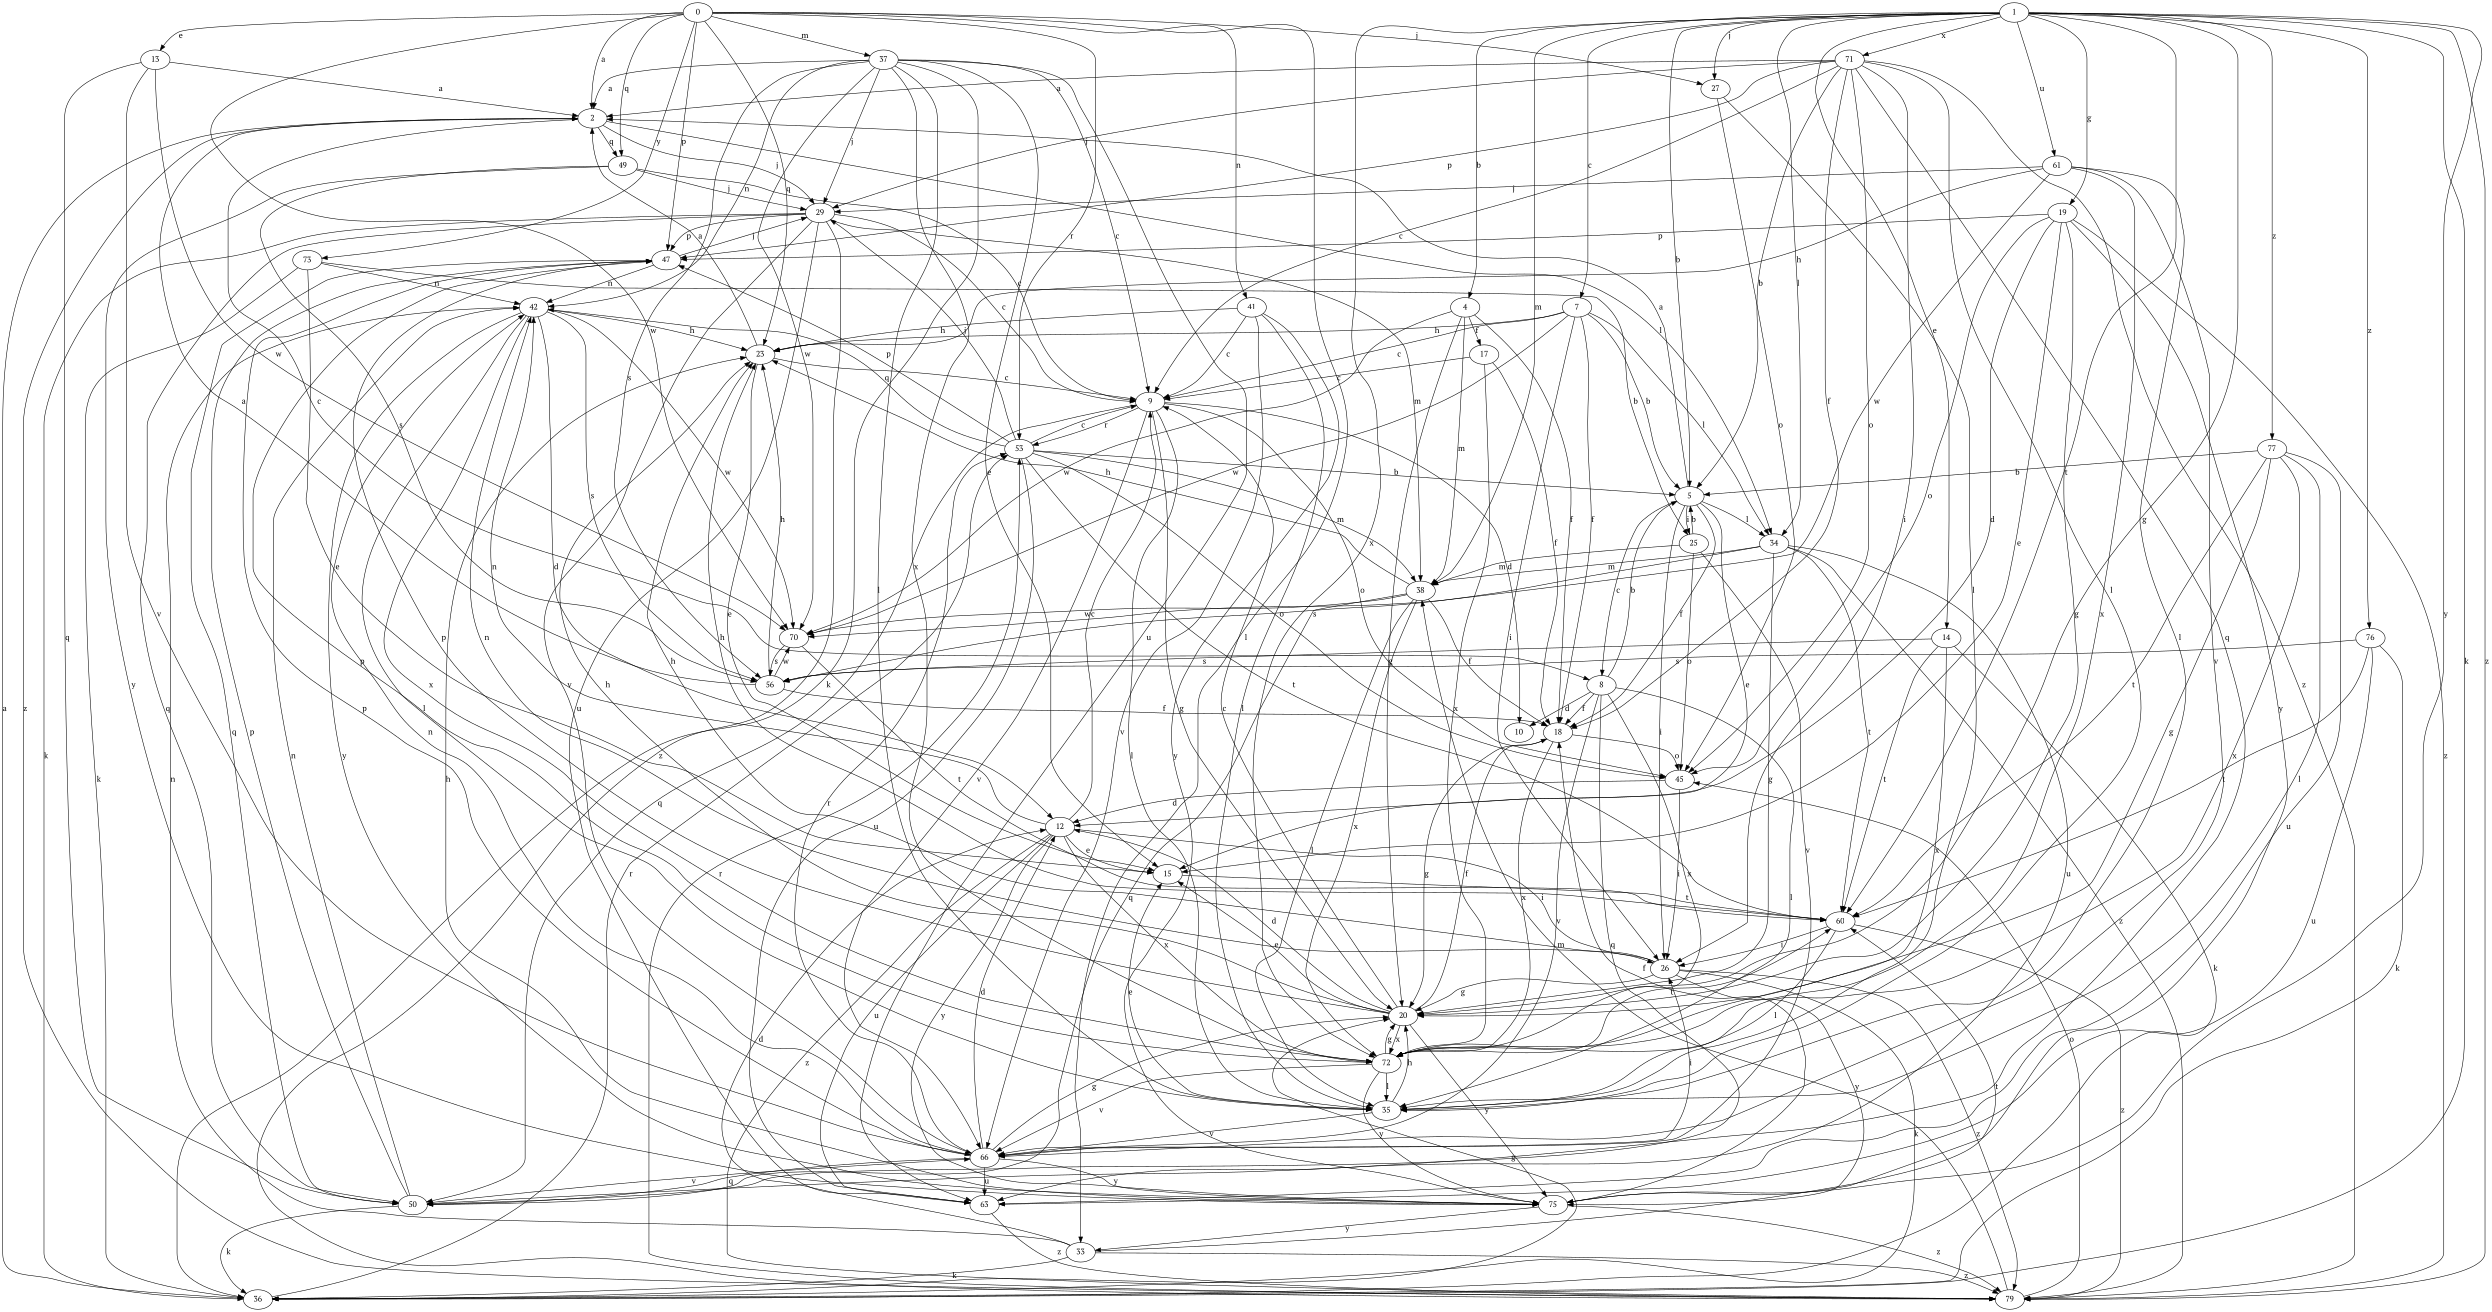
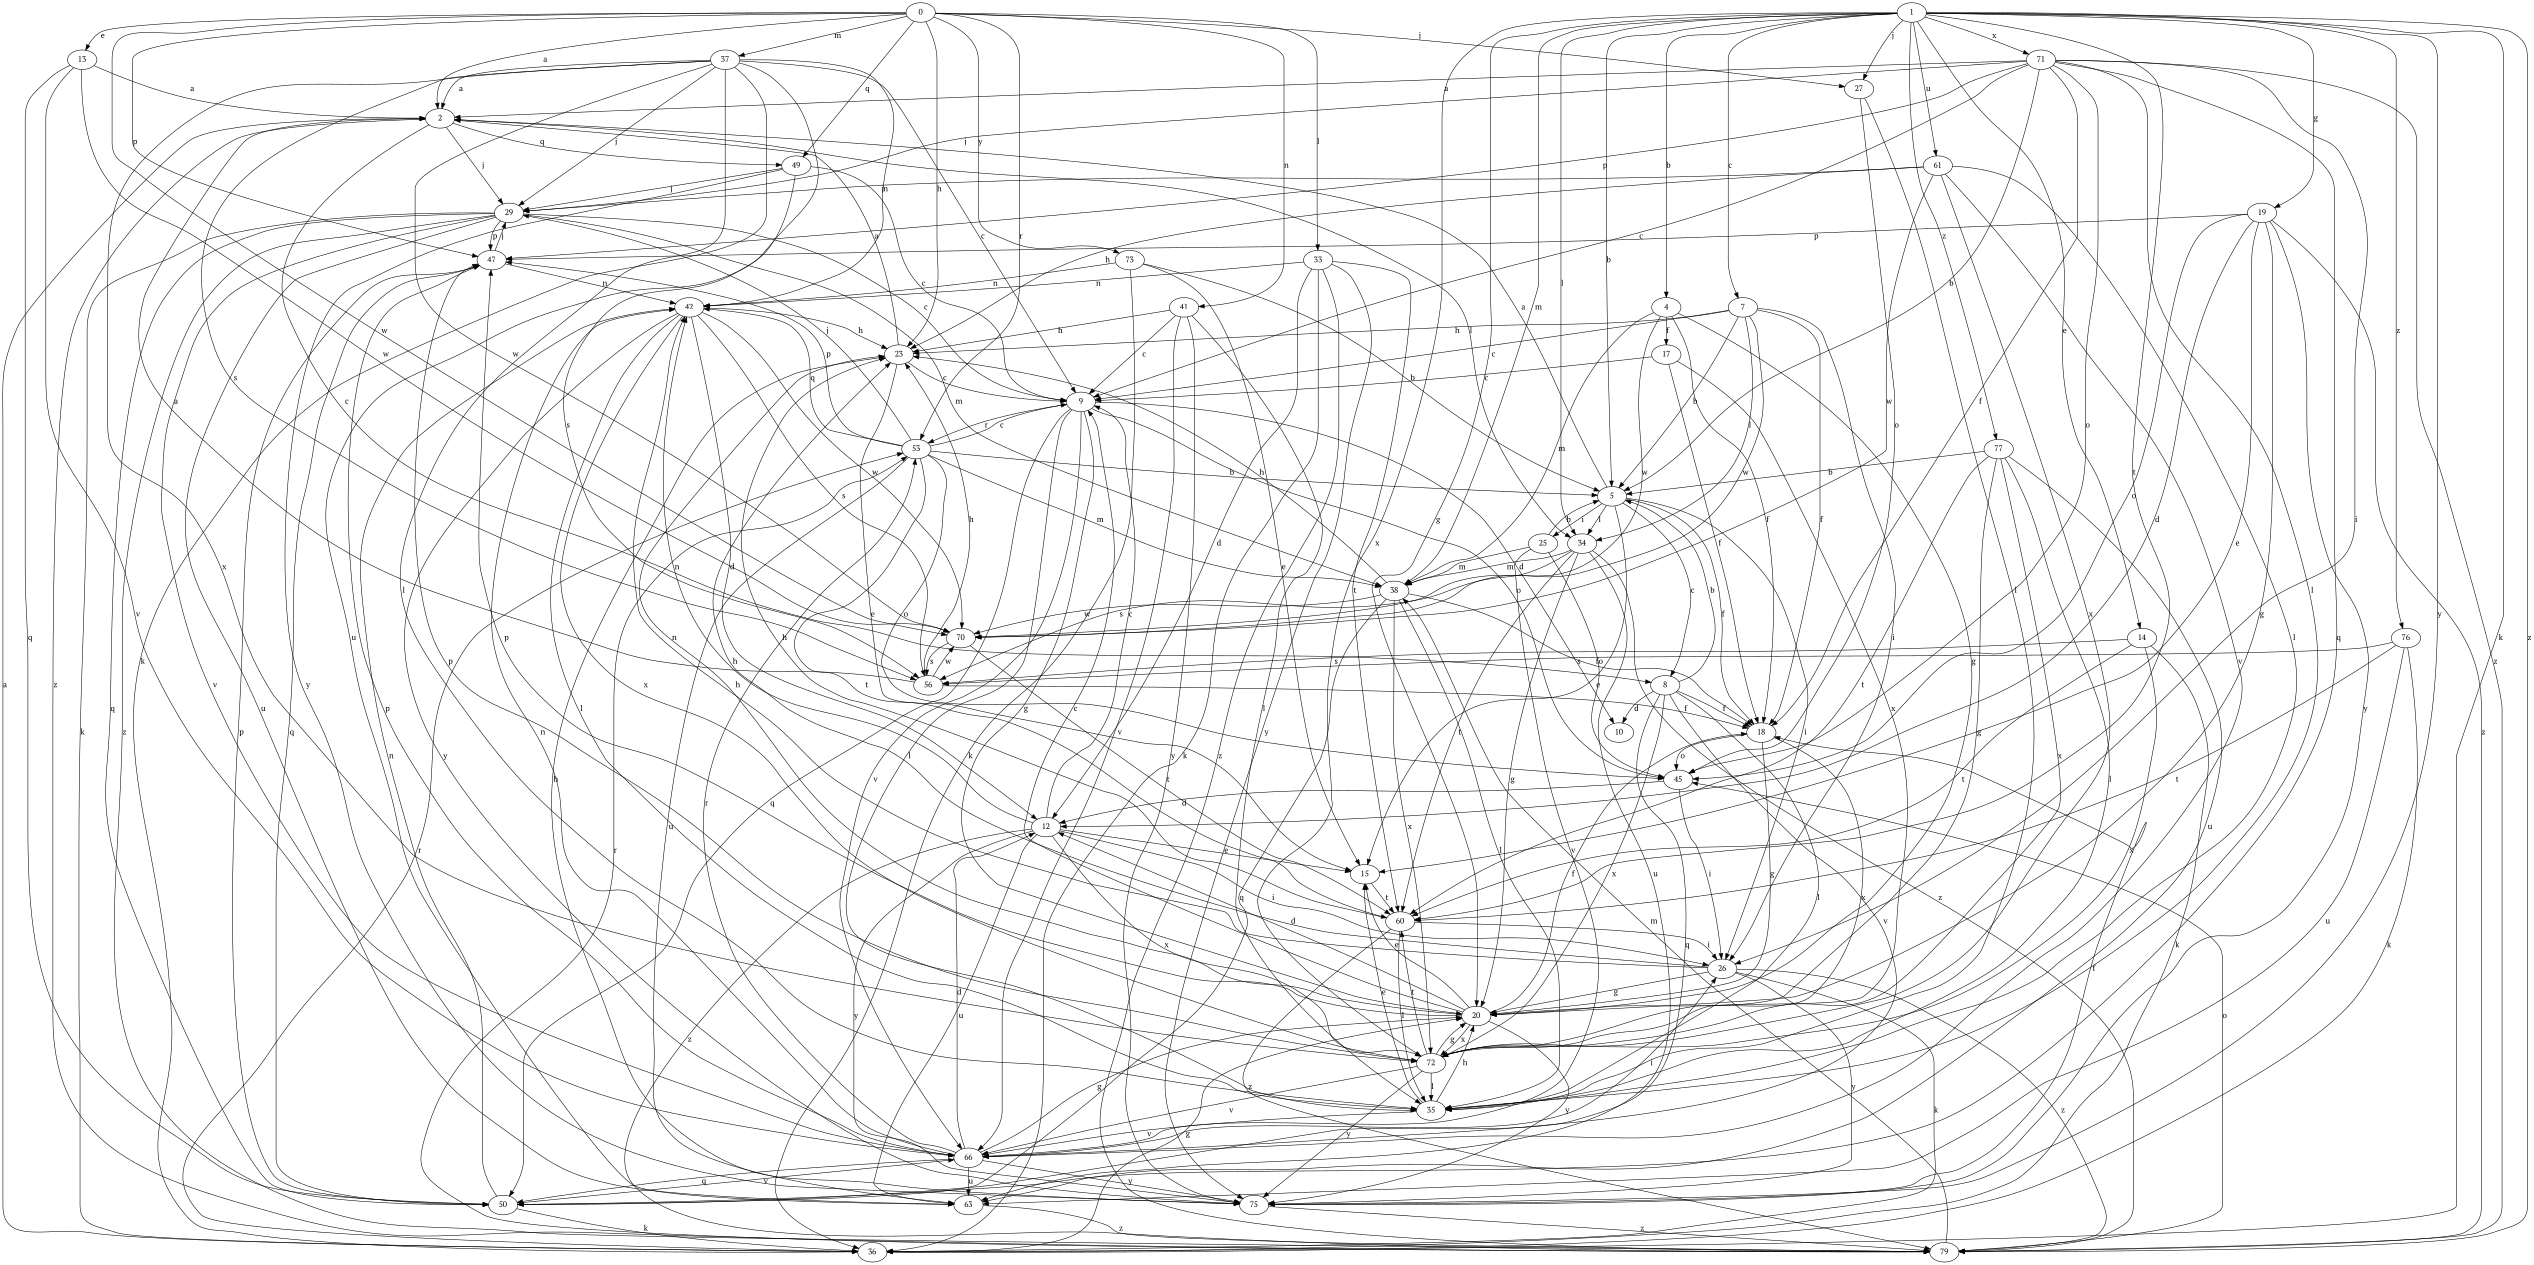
(789, 189) -> (939, 189)
(1124, 290) -> (1378, 358)
(990, 418) -> none
(1320, 1228) -> (1261, 735)
